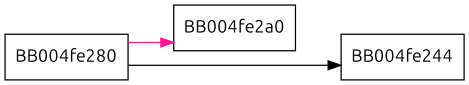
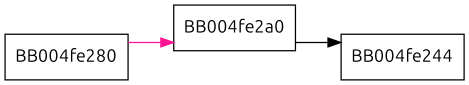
(228, 65) -> (312, 42)
